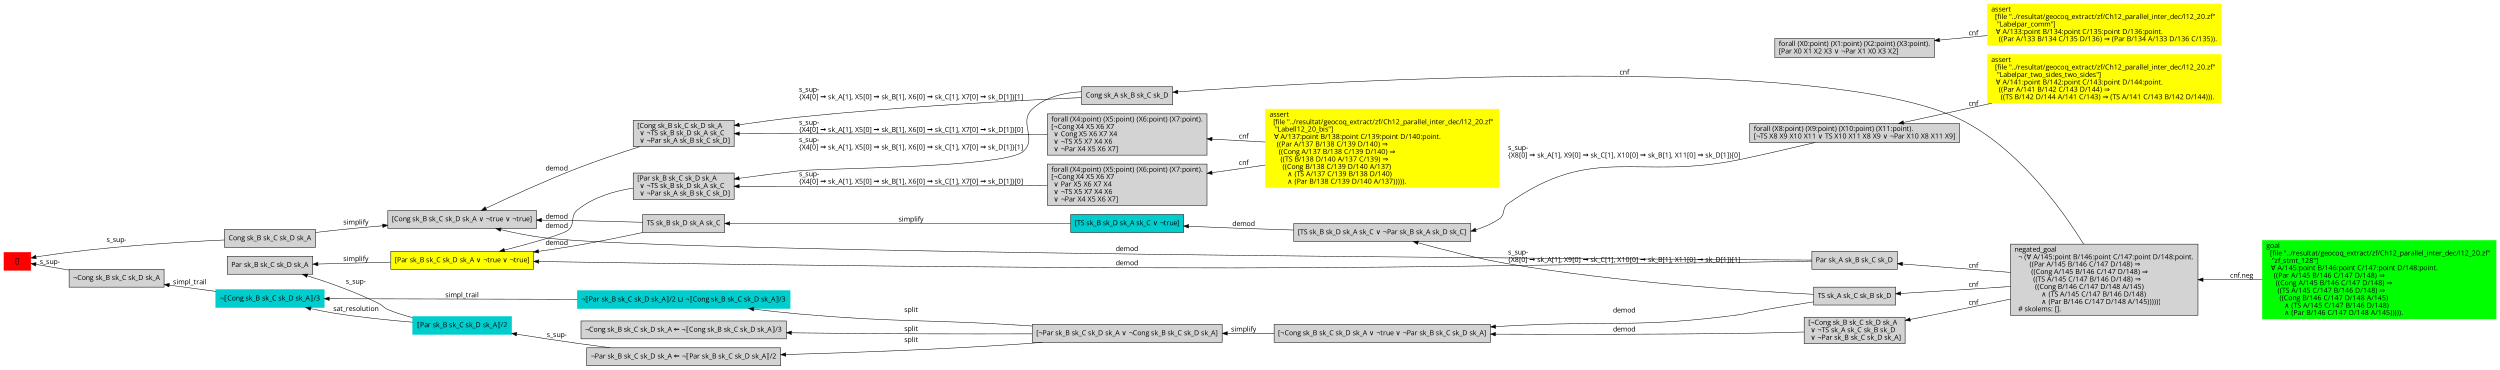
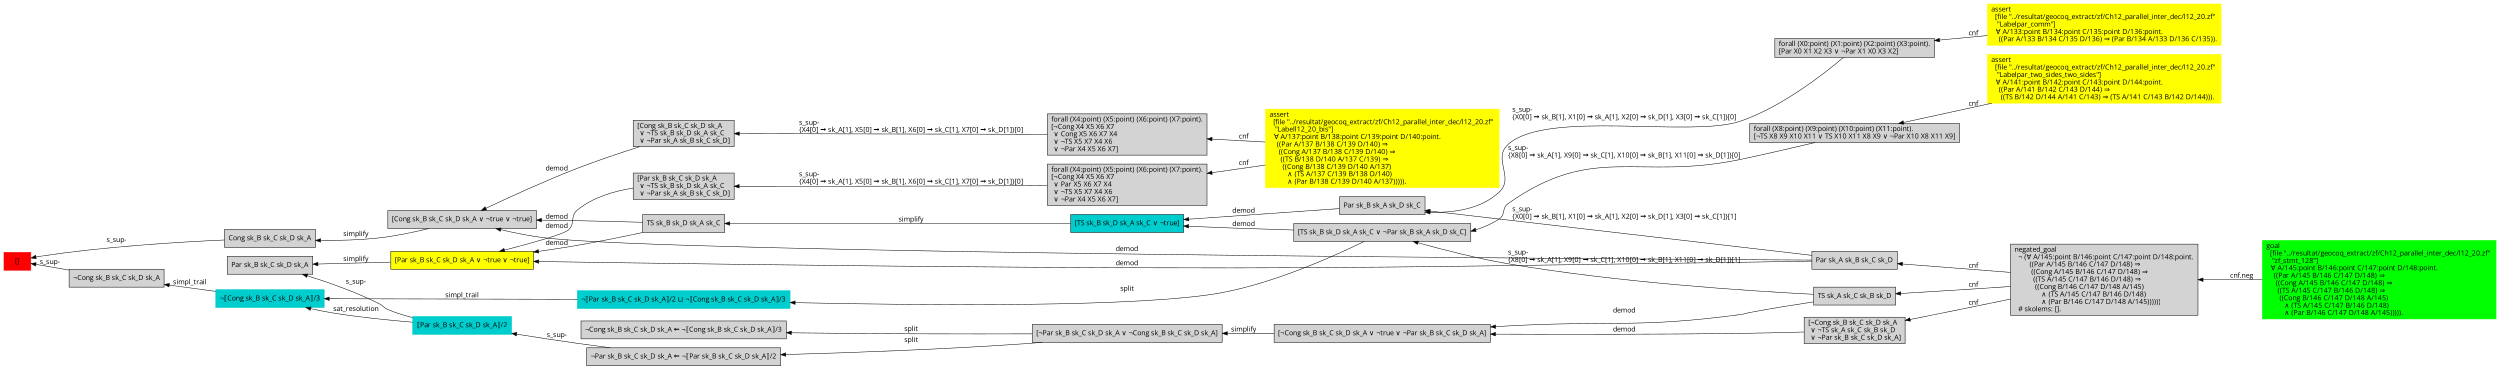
(1127, 96) -> none
none -> (1382, 206)
(349, 229) -> (375, 238)
(893, 320) -> (1085, 303)
